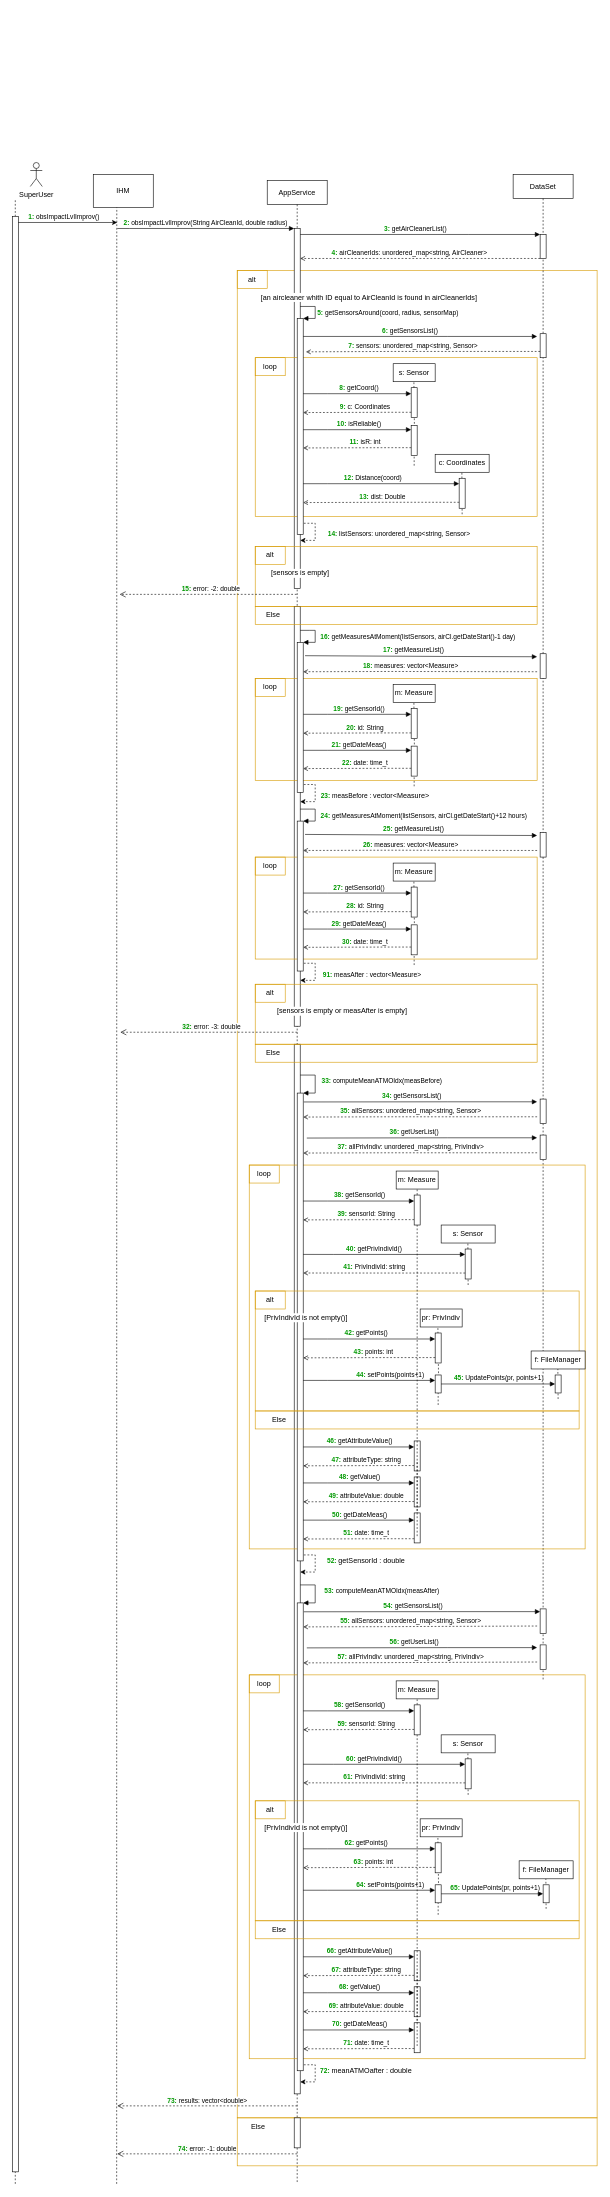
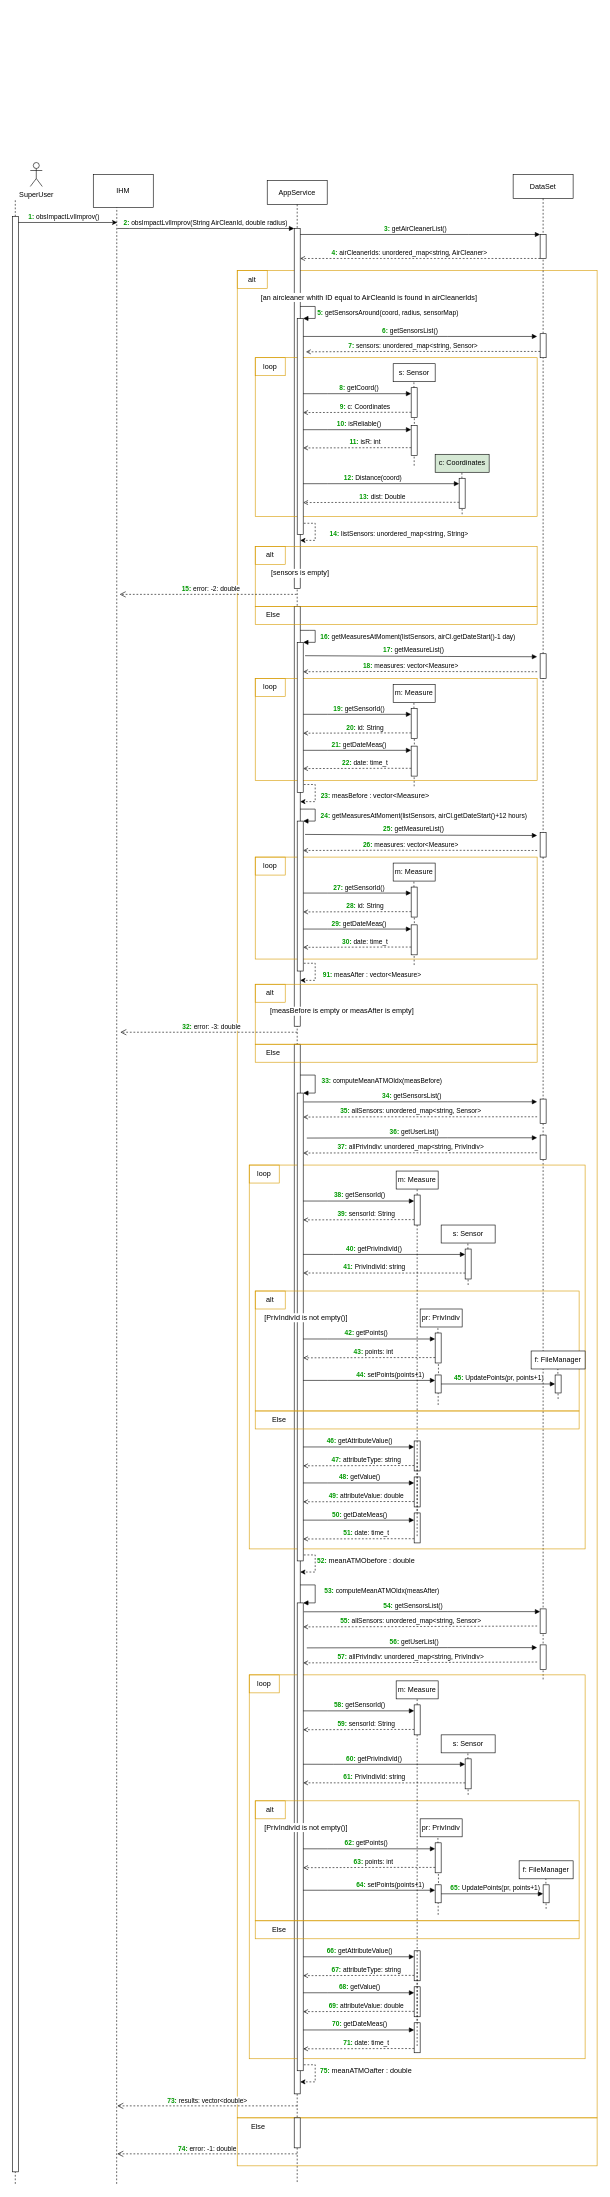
(462, 463) -> (462, 463)
(399, 534) -> (399, 534)
(342, 1011) -> (342, 1011)
(366, 1561) -> (366, 1561)
(366, 2071) -> (366, 2071)
